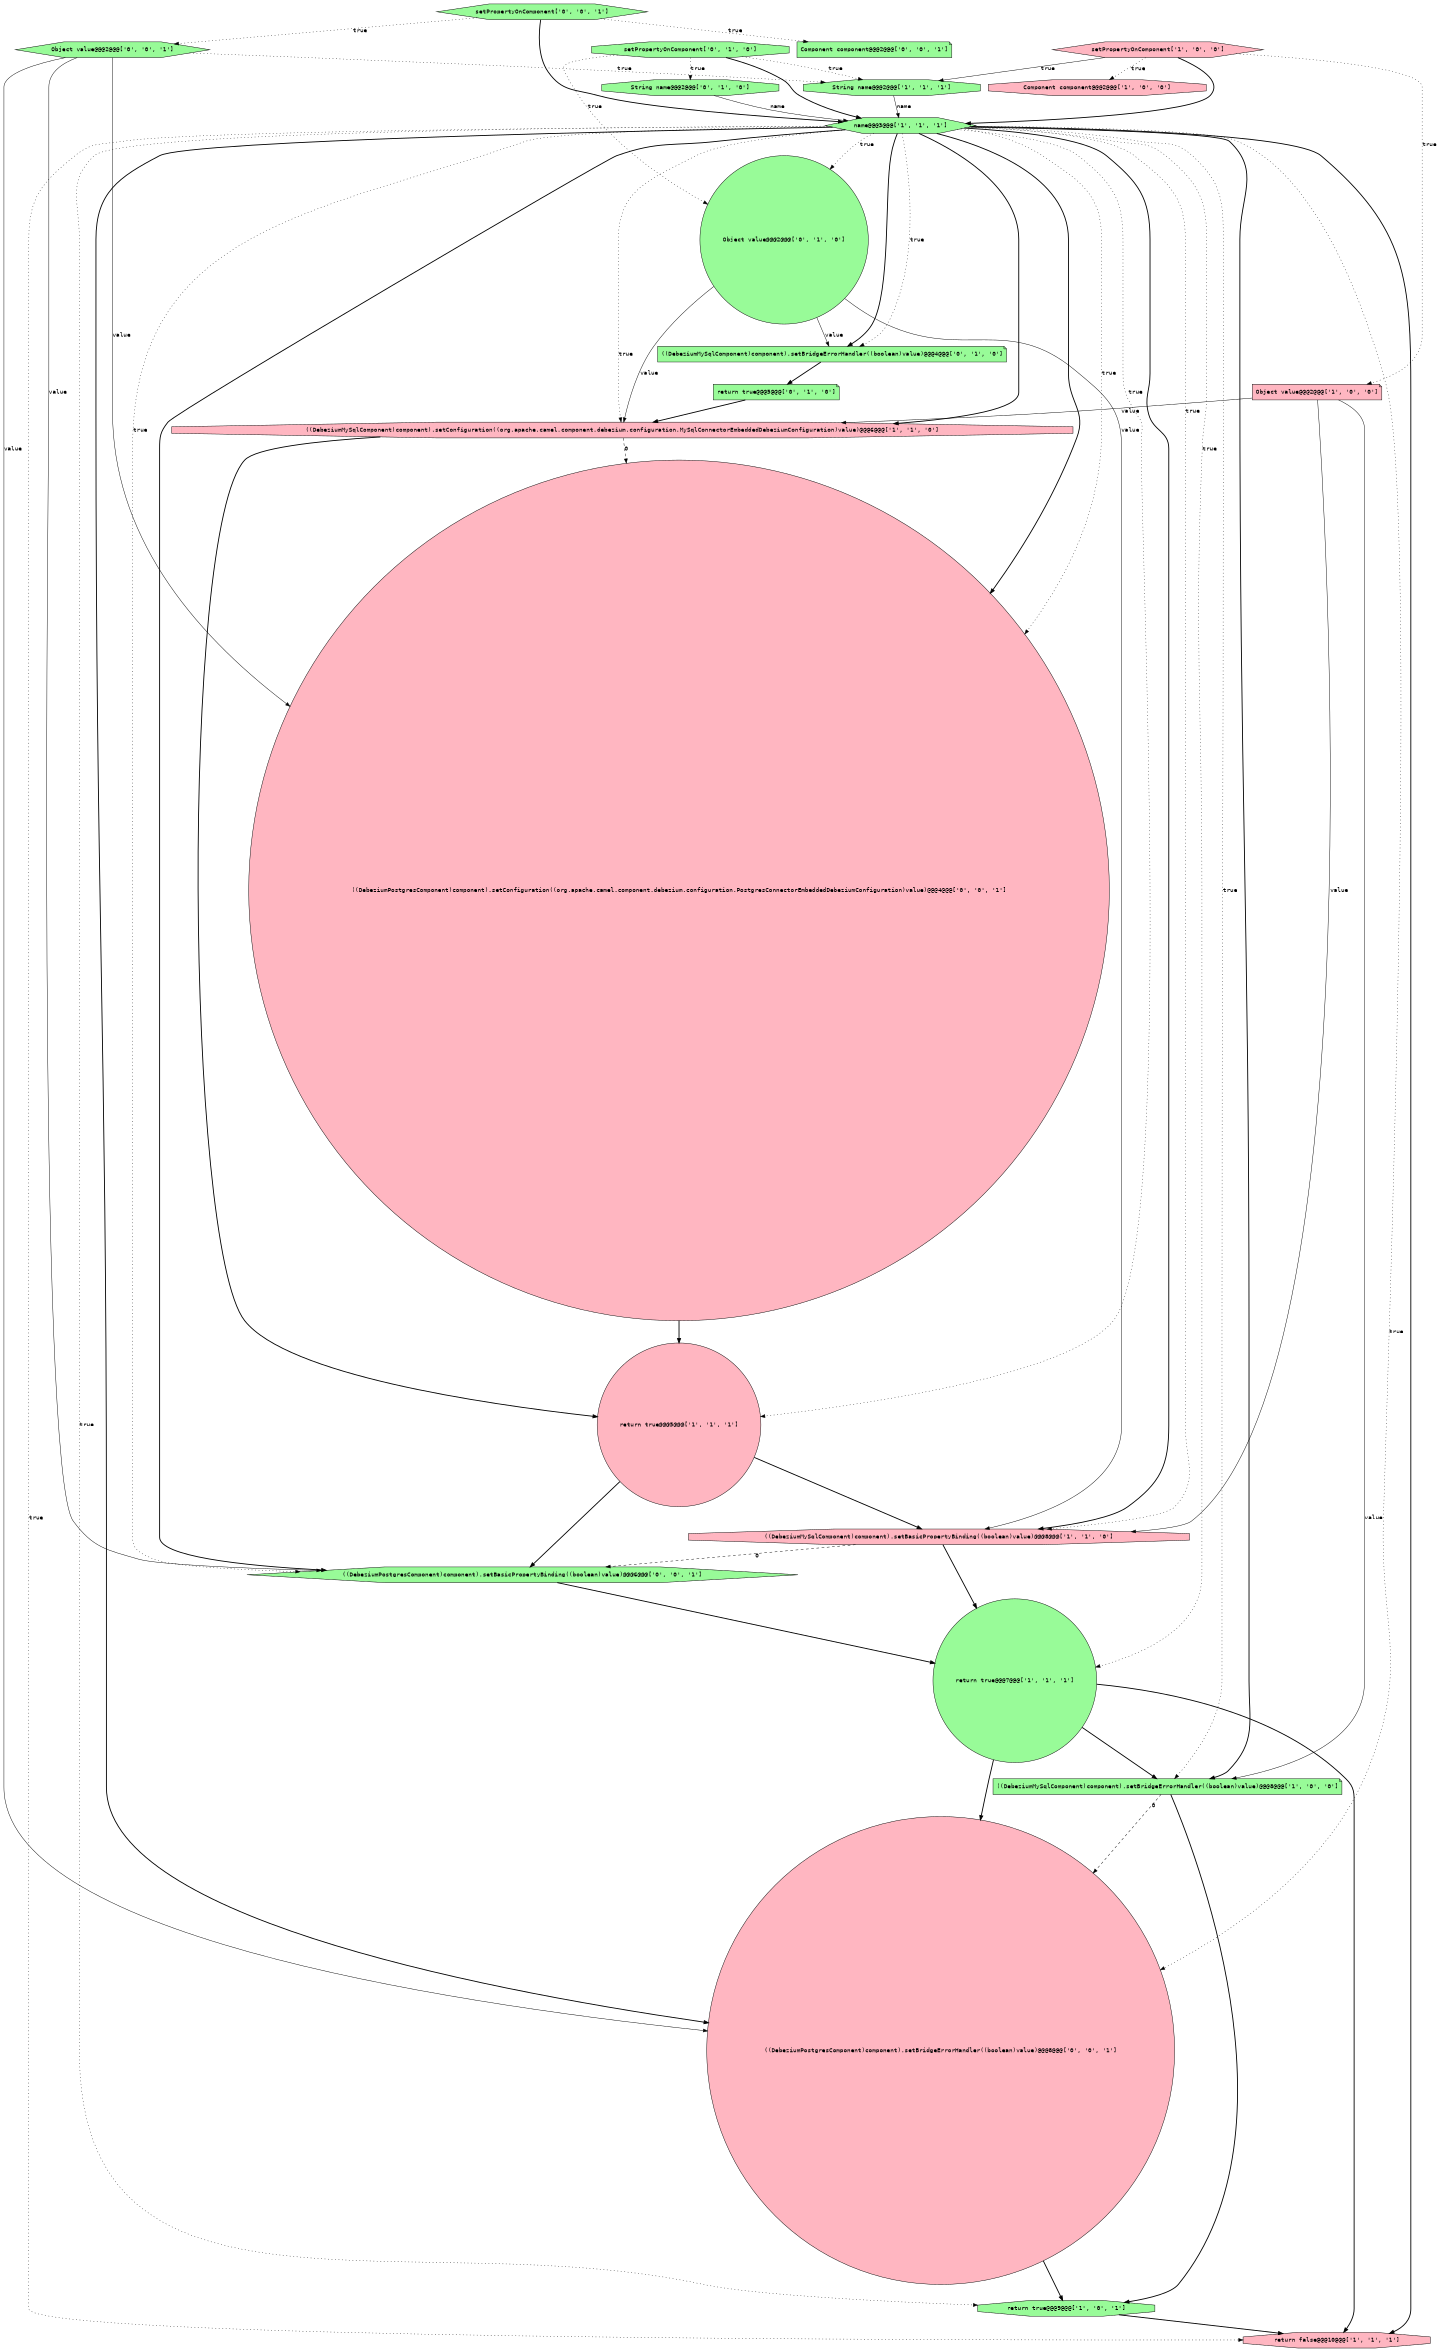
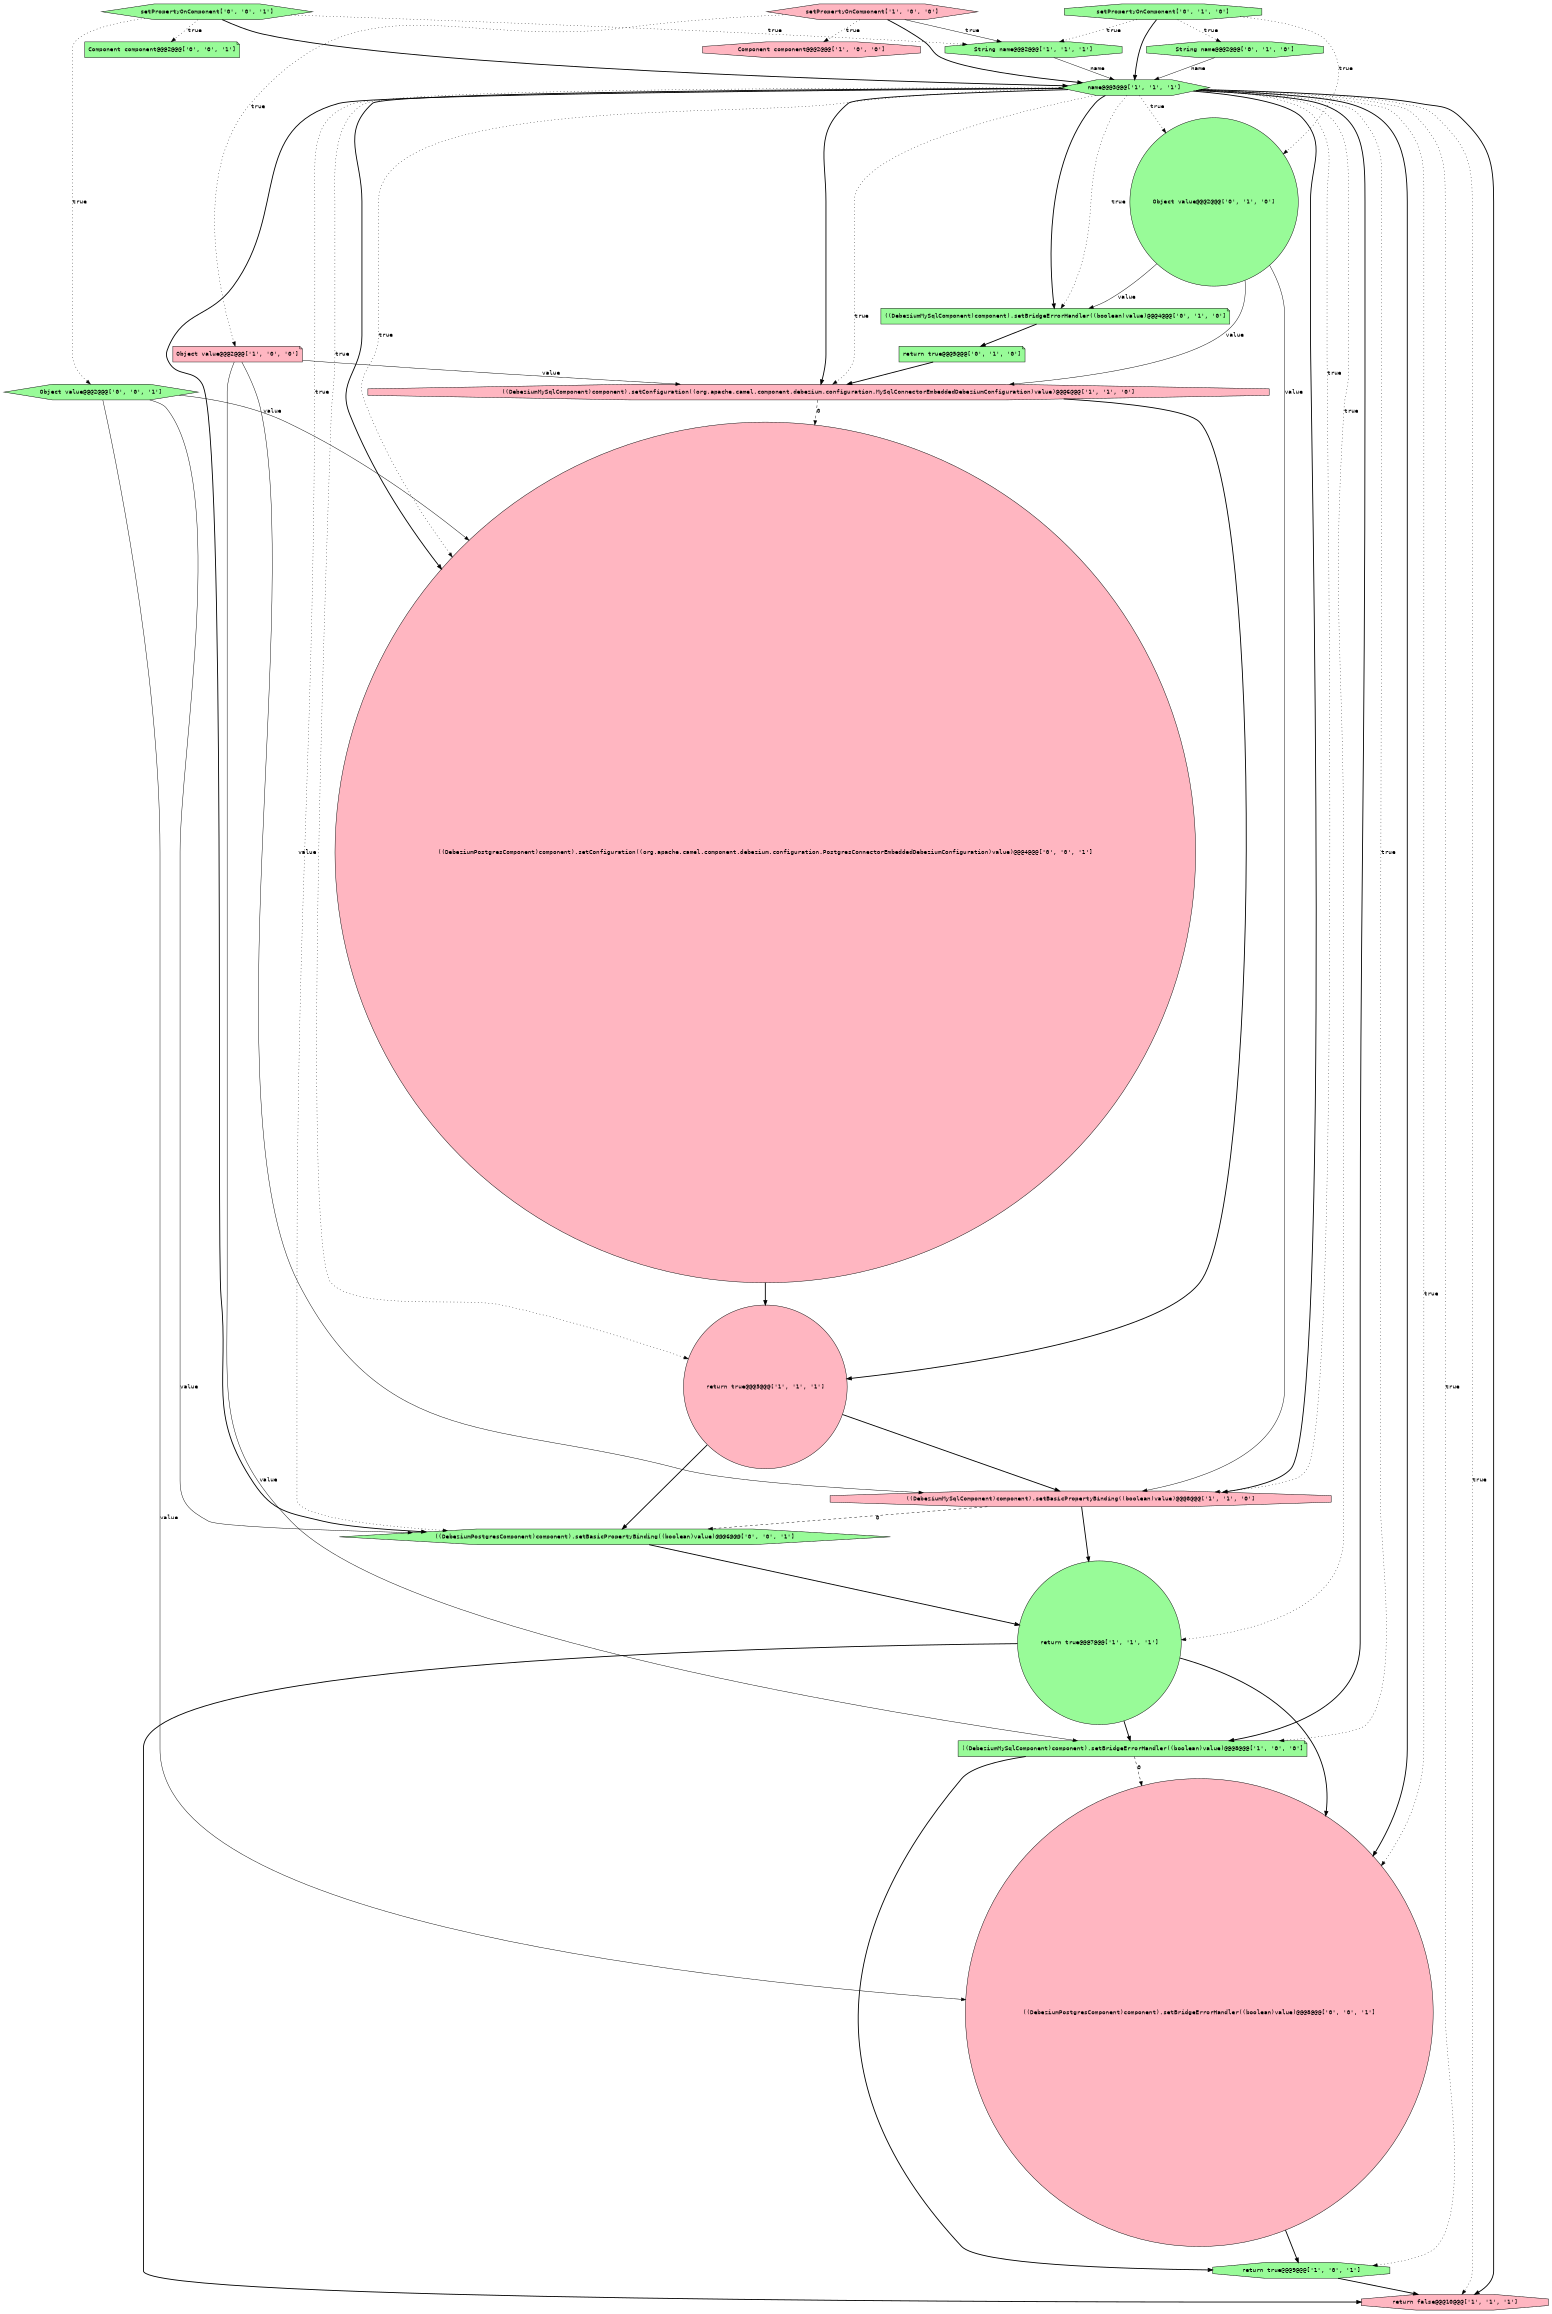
(505, 66) -> (644, 28)
